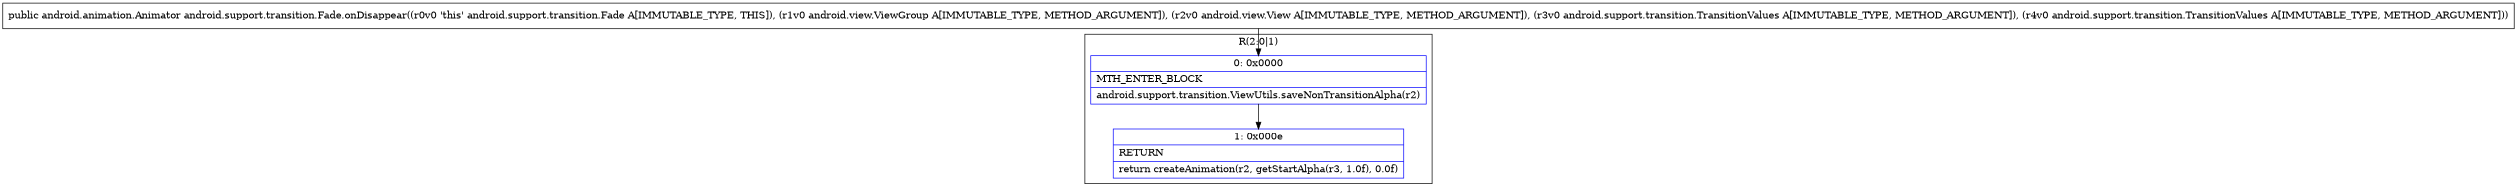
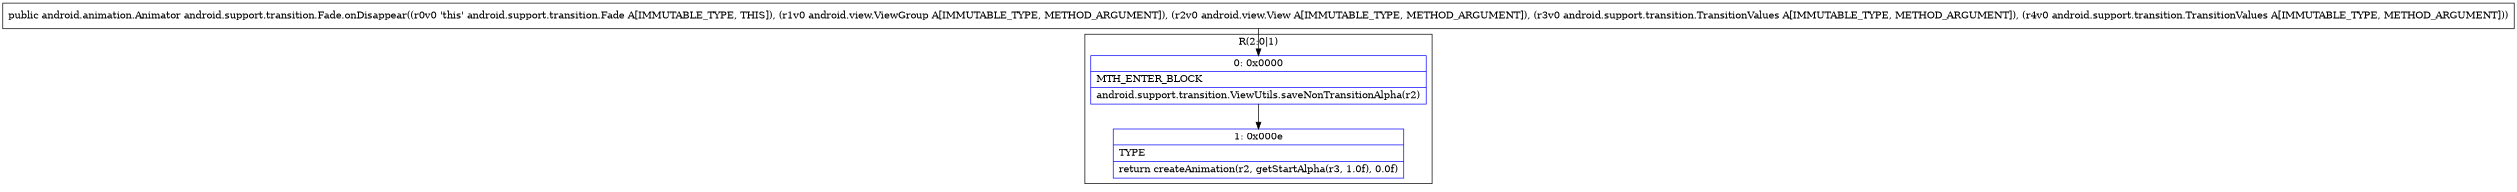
(1141, 153) -> (1132, 153)
